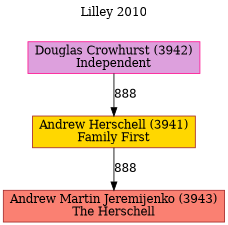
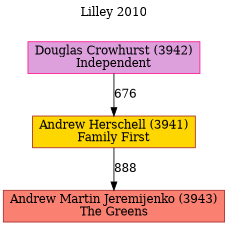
(126, 95) -> (126, 95)
(114, 206) -> (114, 206)
